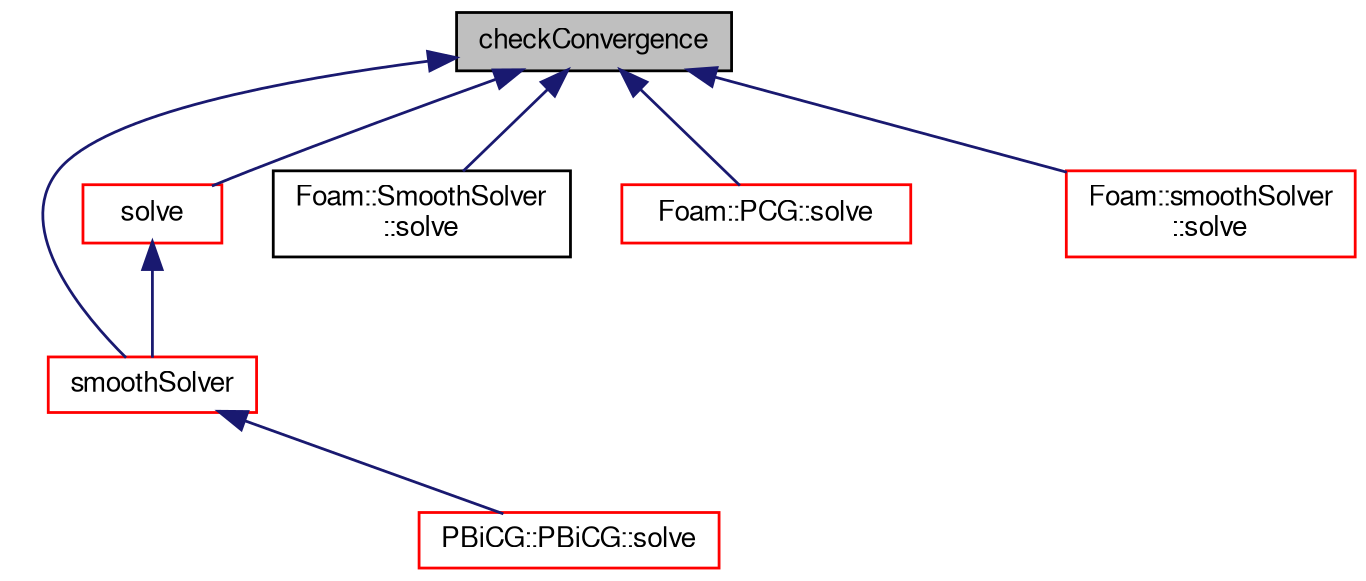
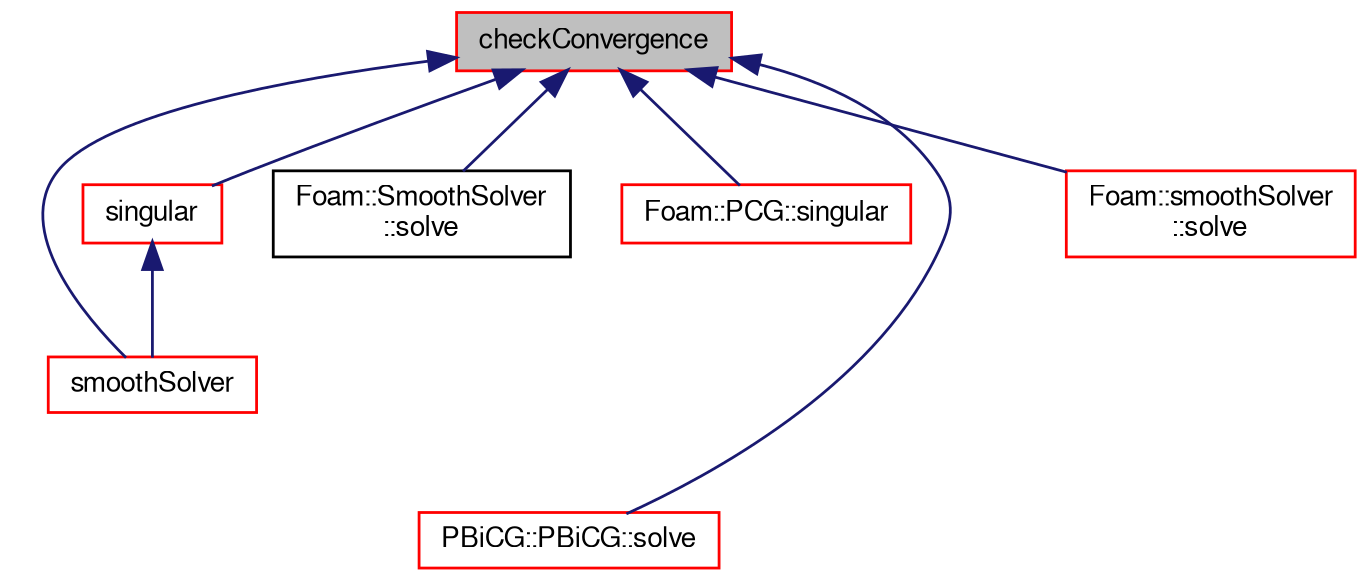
(594, 42) -> (594, 42)
(152, 214) -> (152, 214)
(766, 214) -> (766, 214)
(374, 467) -> (908, 303)
